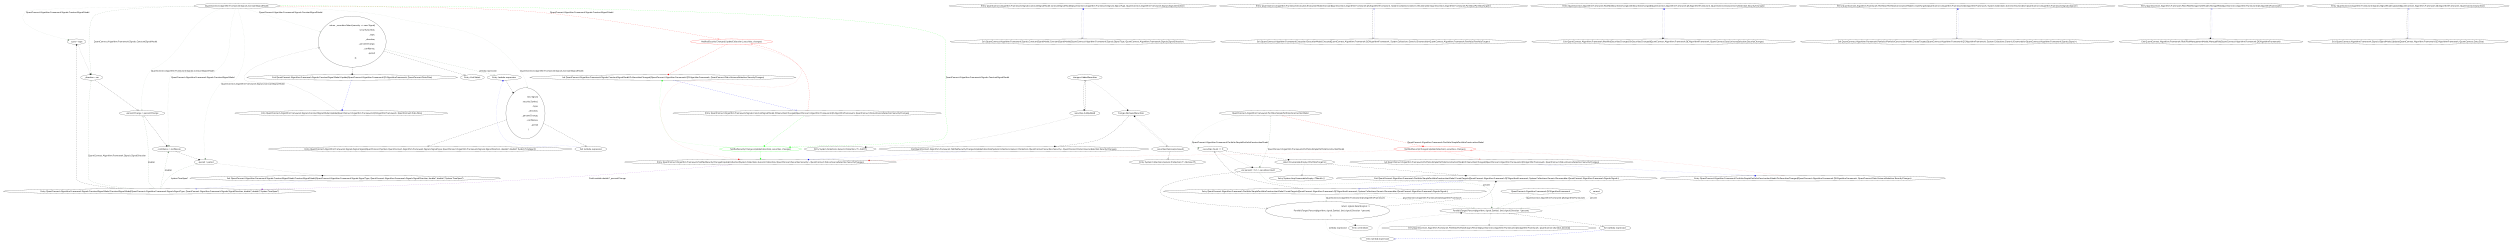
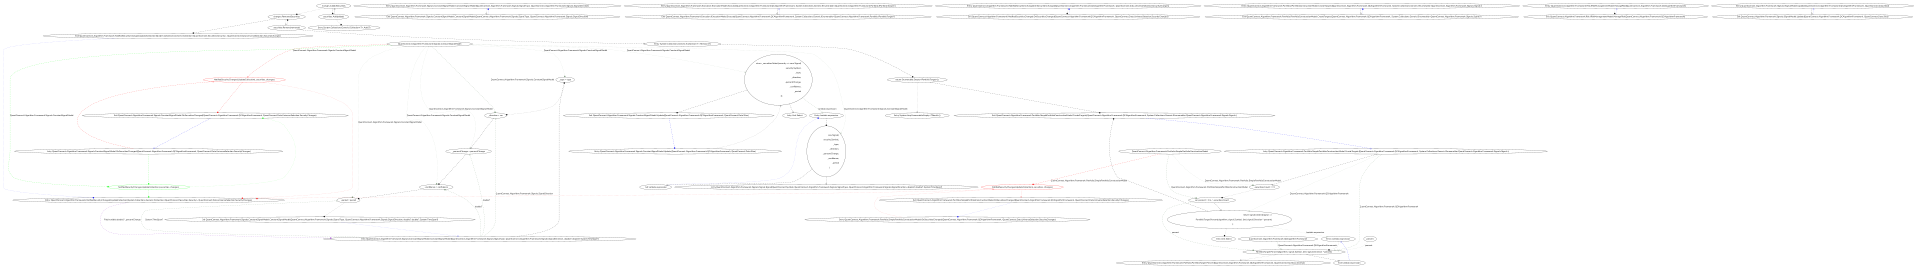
(1256, 155) -> (819, 47)
